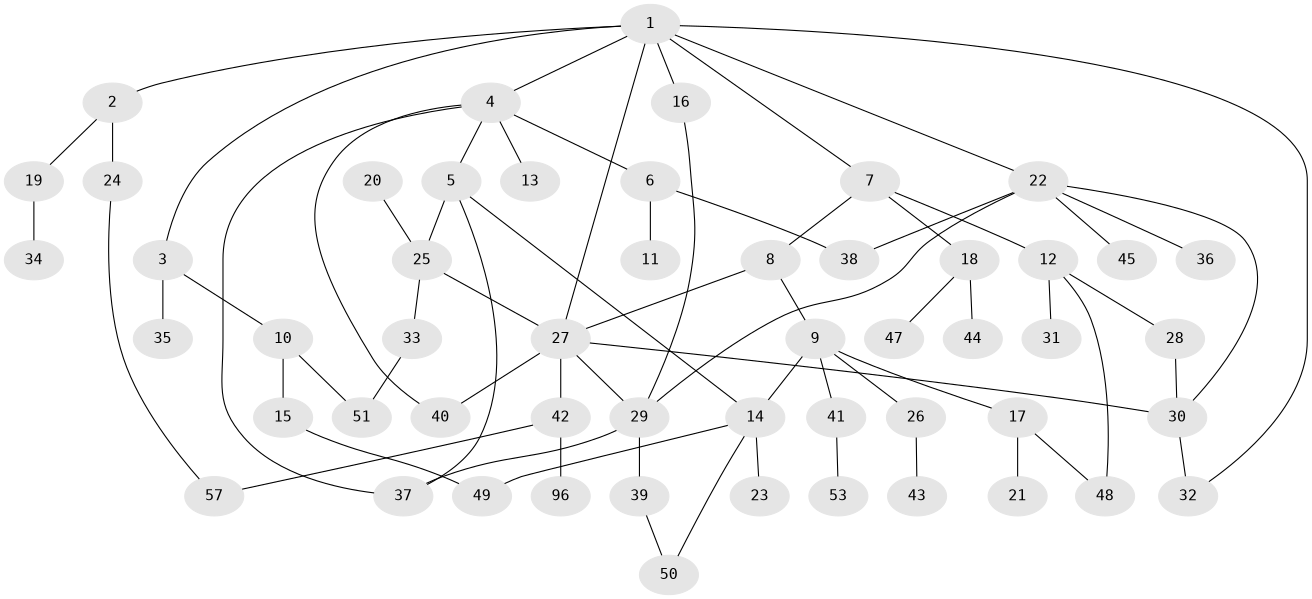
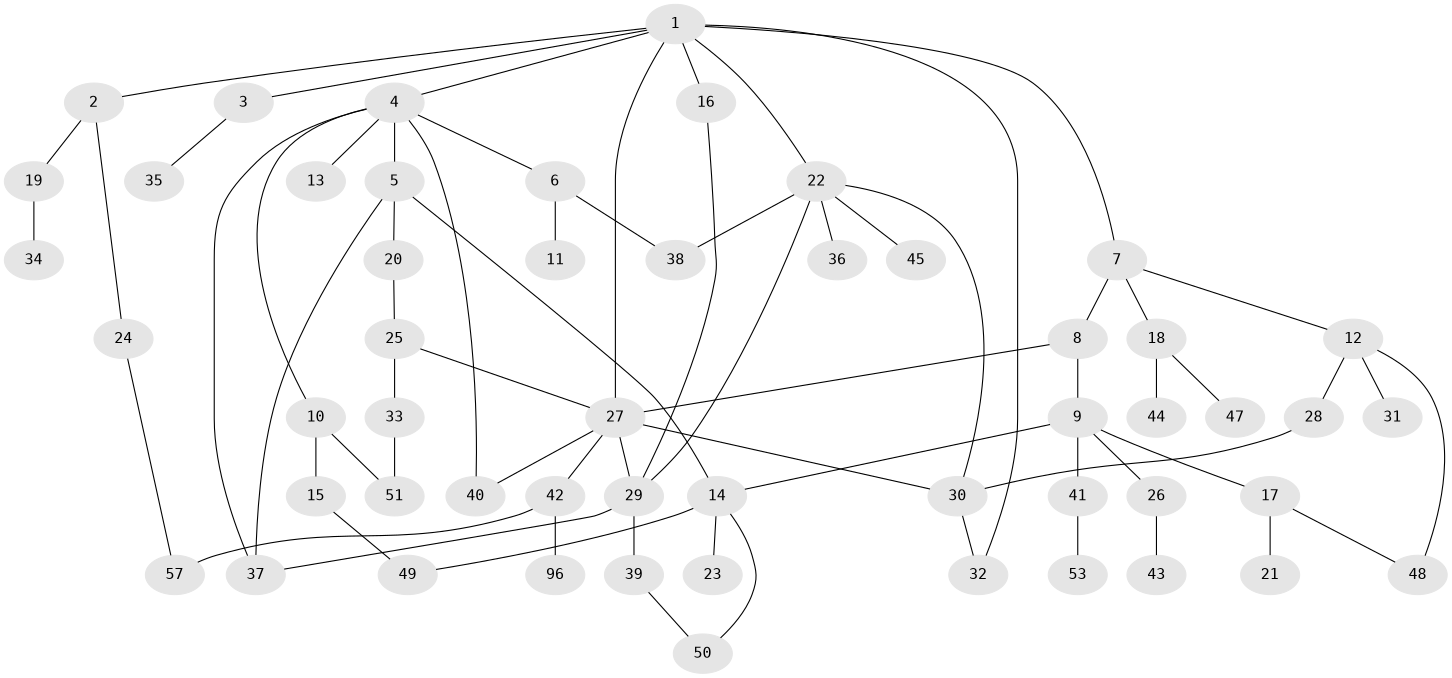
(437, 221) -> (394, 221)
(215, 295) -> (258, 230)
